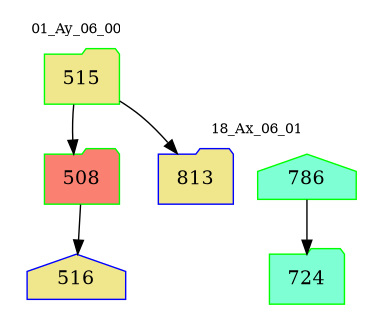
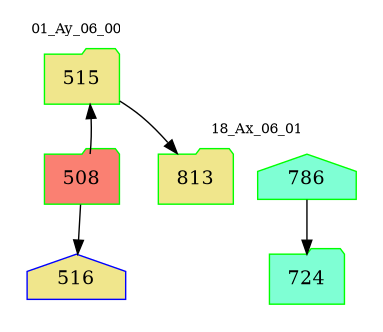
(73, 122) -> (91, 136)
(196, 179) -> (196, 179)
